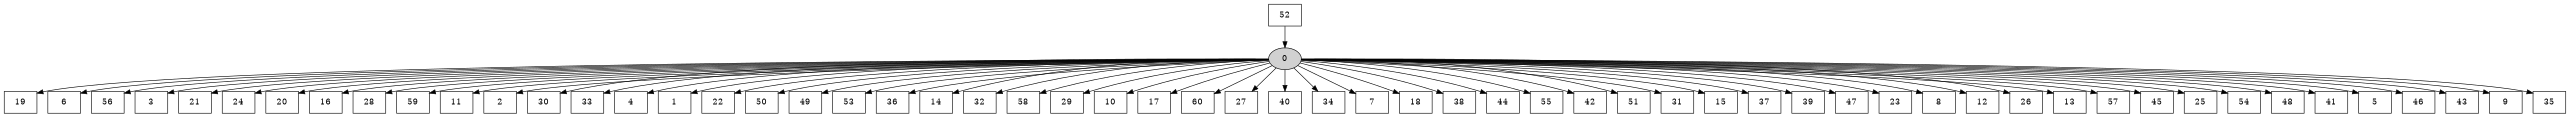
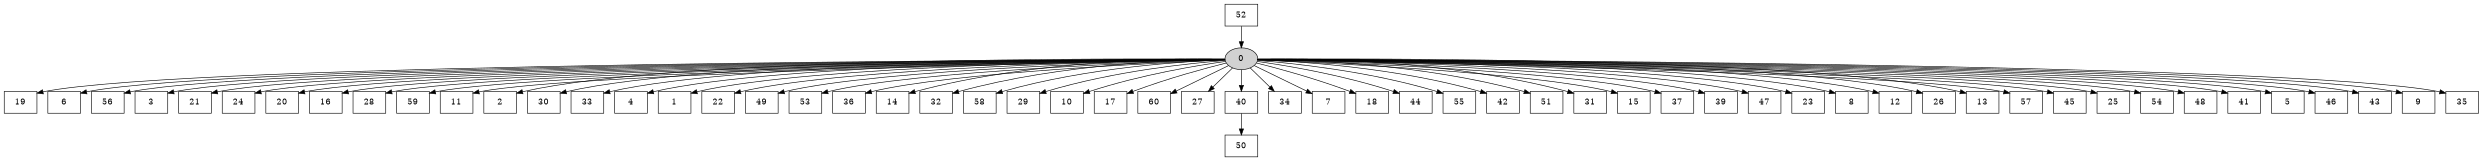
(1026, 67) -> (1241, 121)
(1459, 102) -> none
